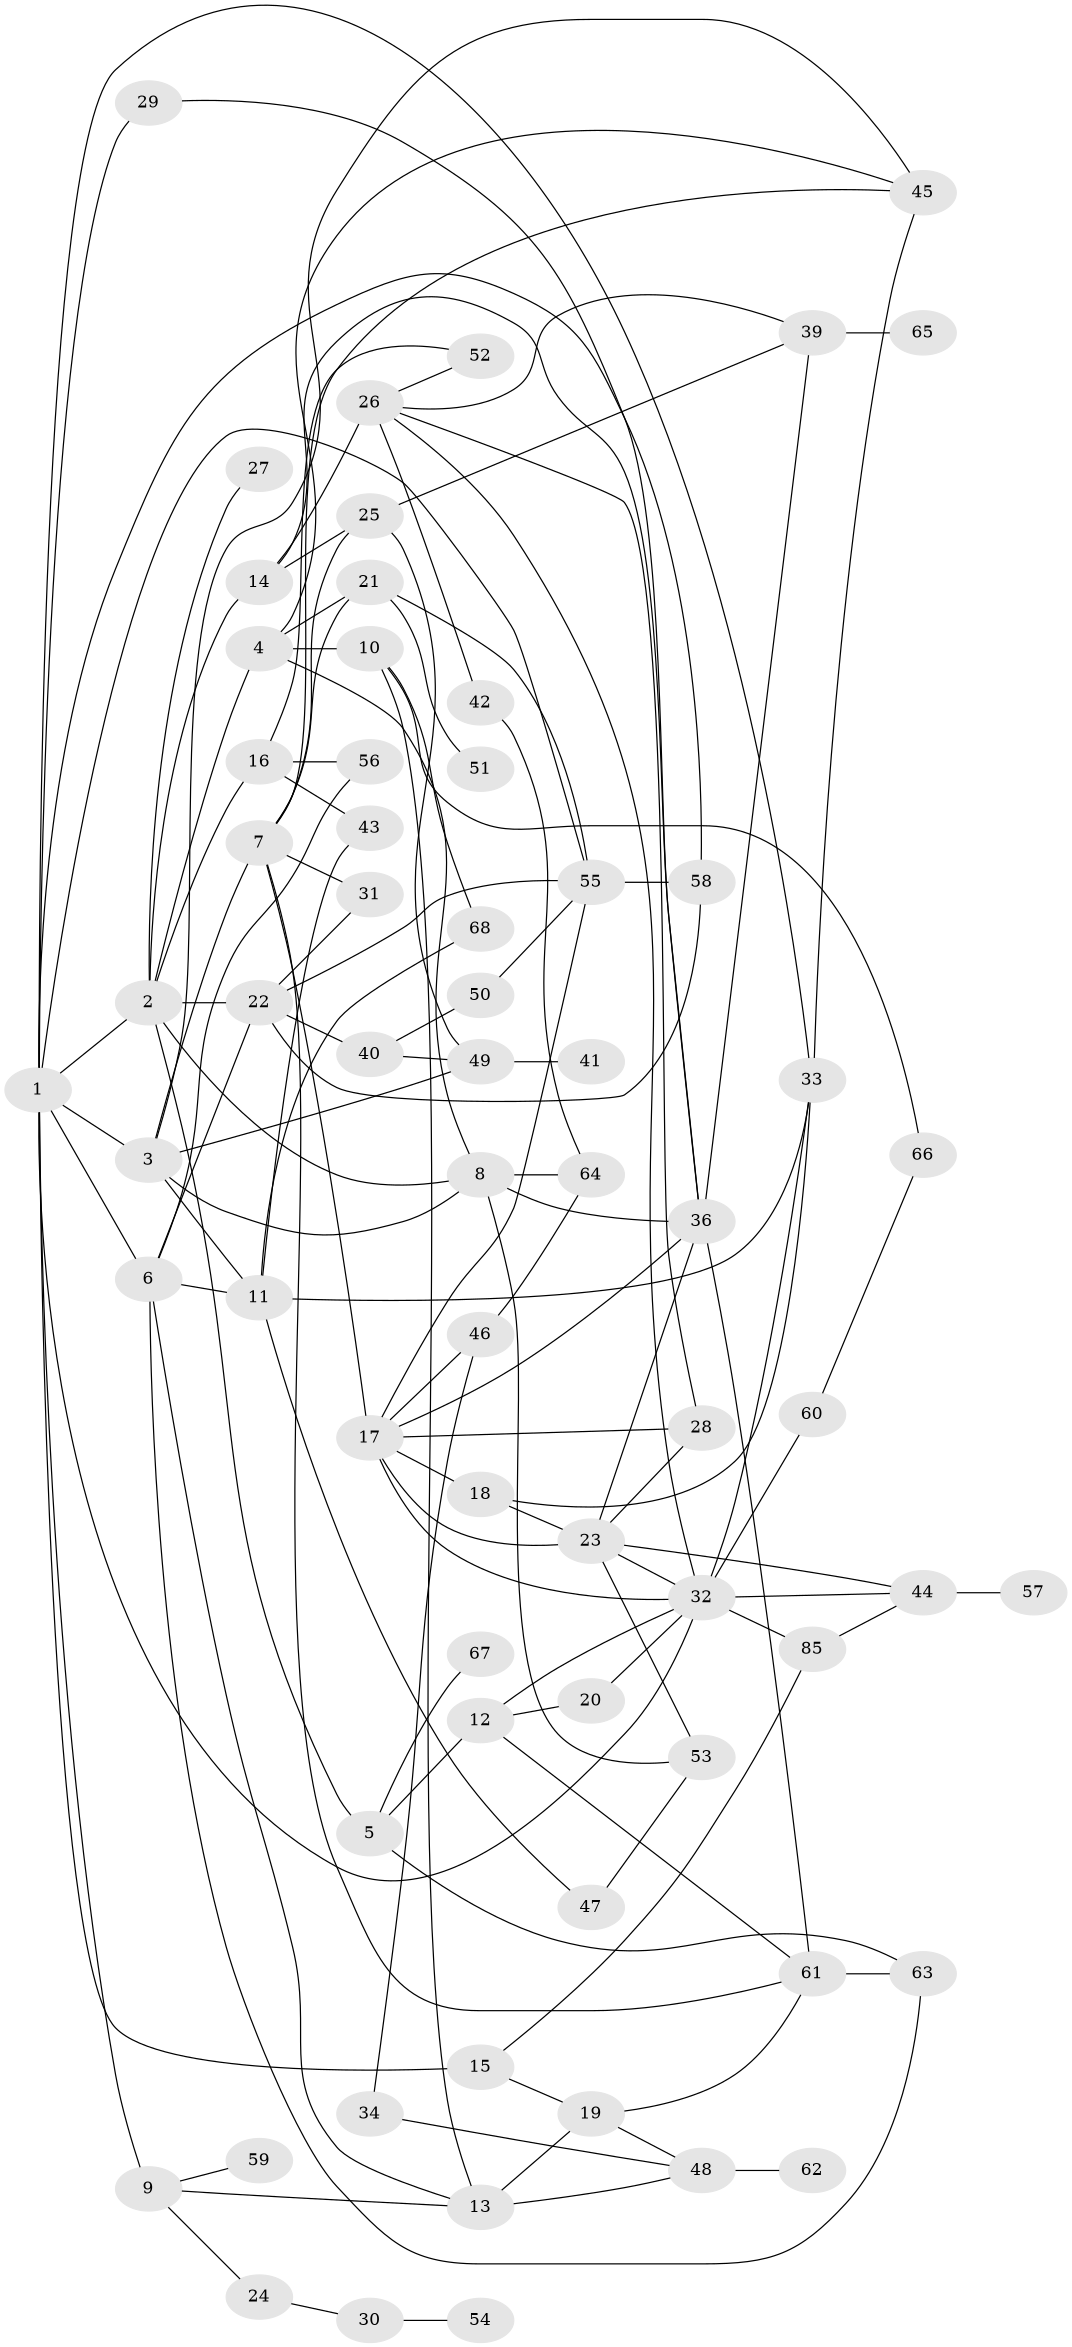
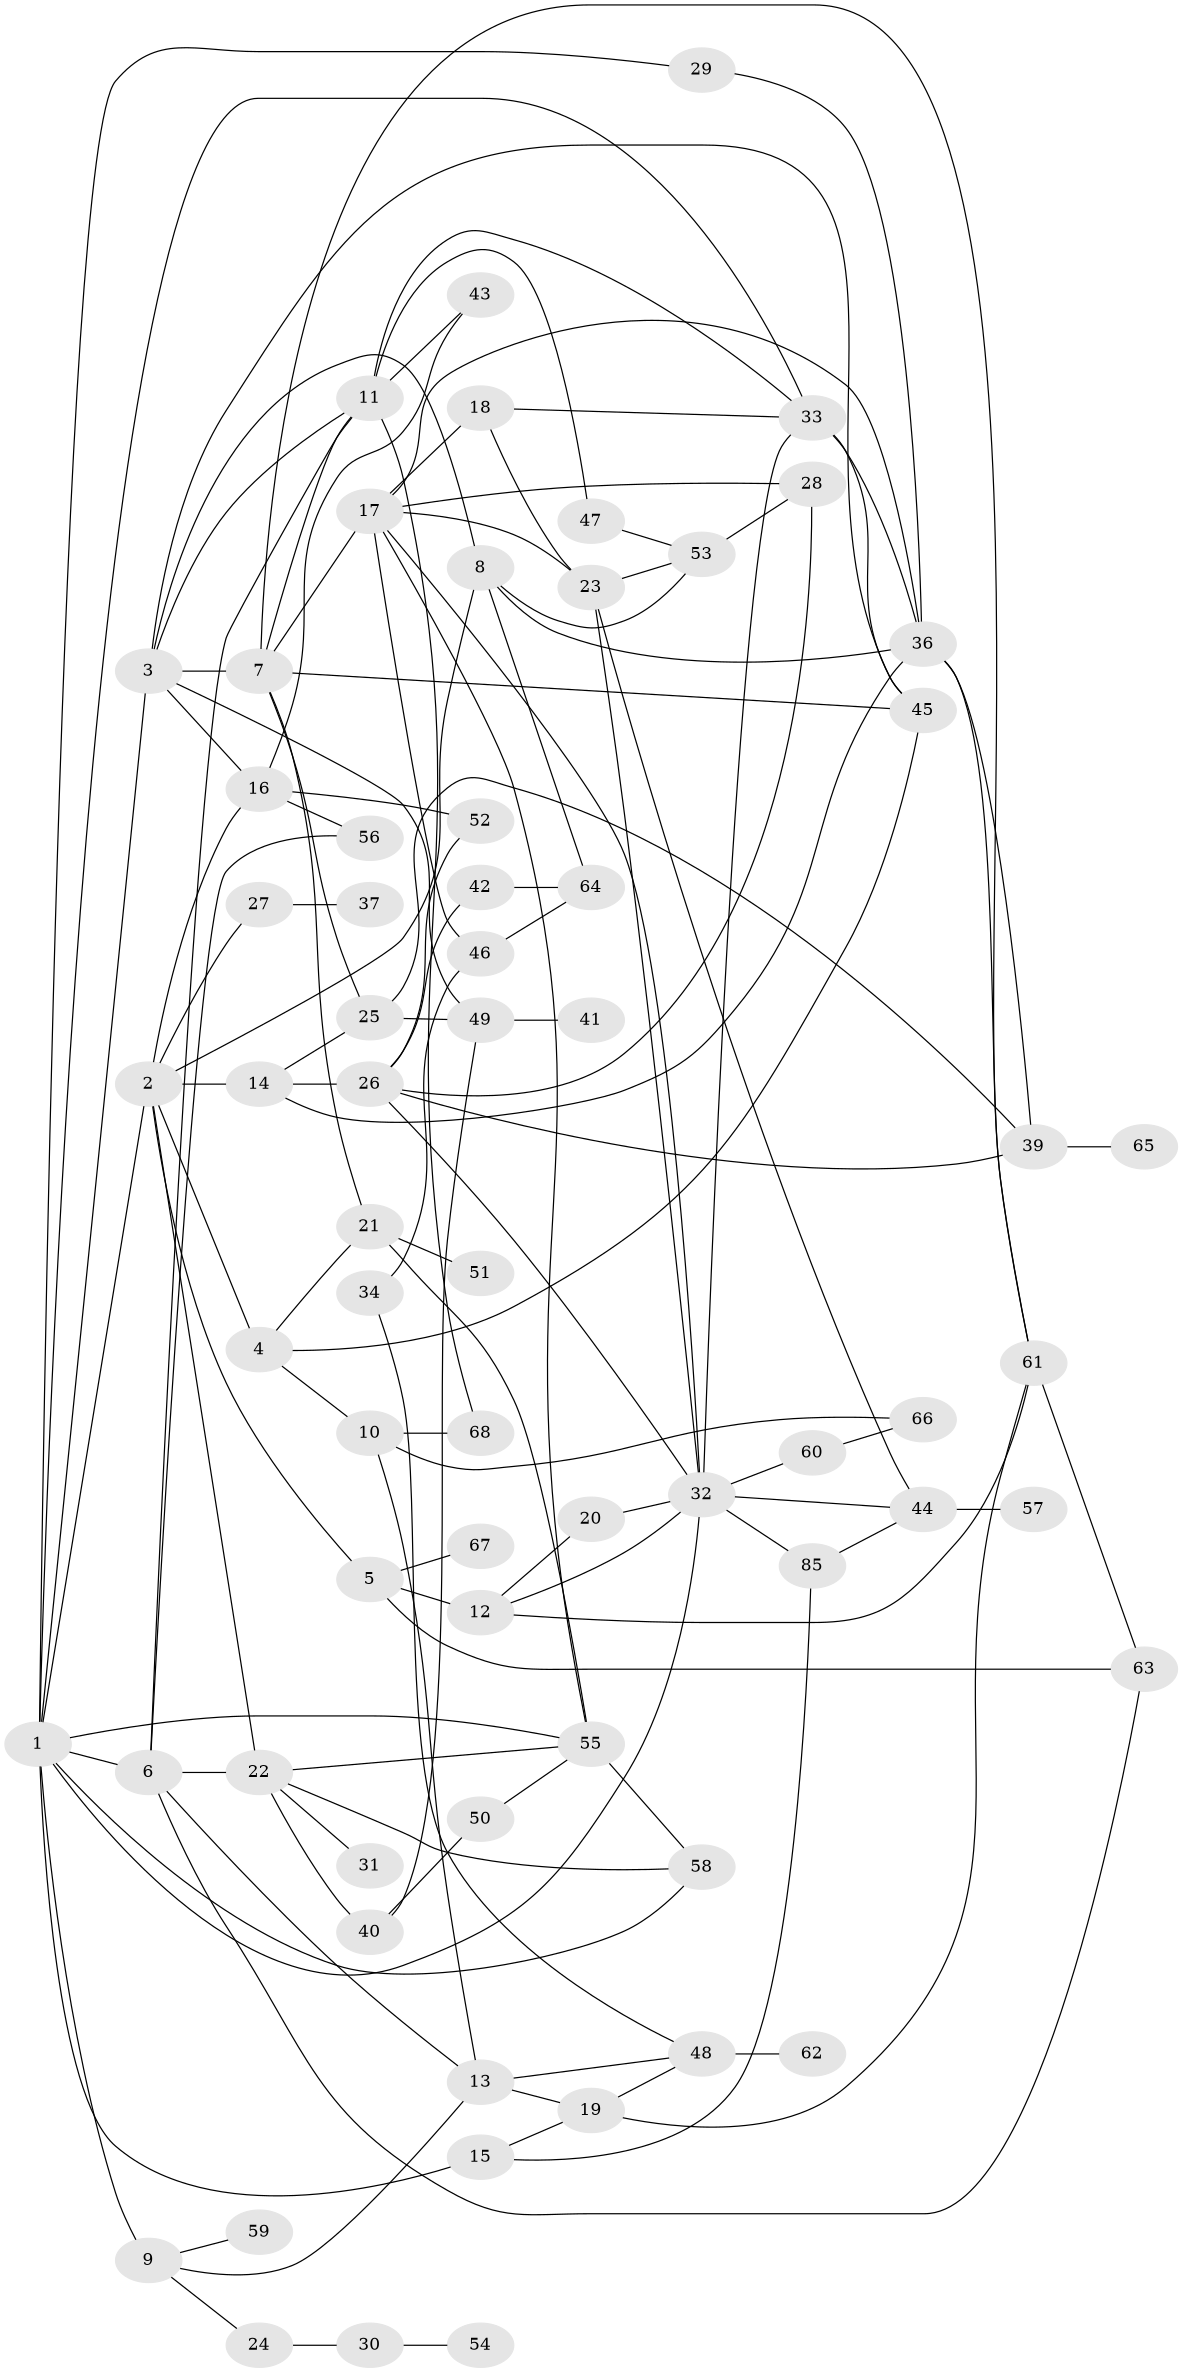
none -> (204, 730)
(315, 869) -> (302, 530)
(446, 872) -> none
none -> (370, 905)
(646, 1382) -> (883, 525)
(647, 1484) -> (756, 520)
